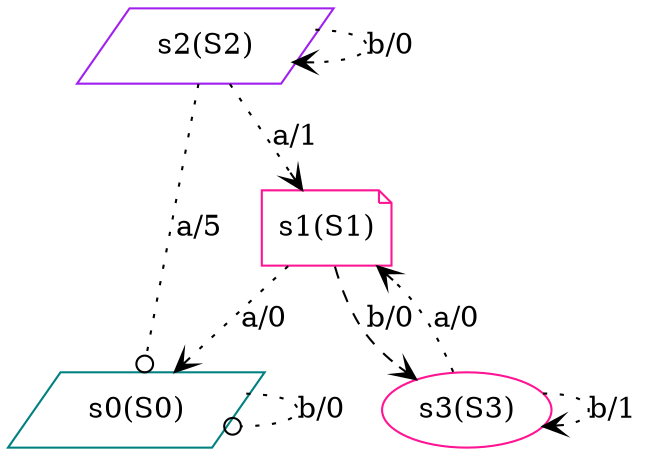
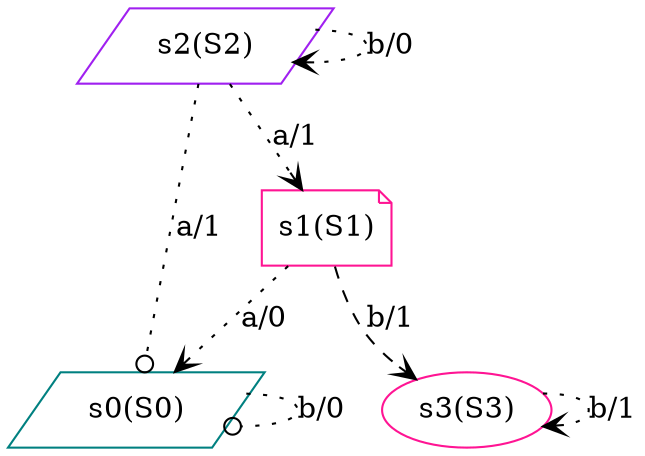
(199, 228) -> (199, 228)
(390, 319) -> (390, 319)
(428, 323) -> none
